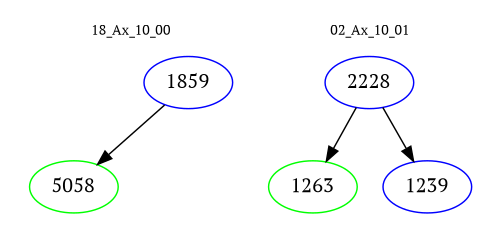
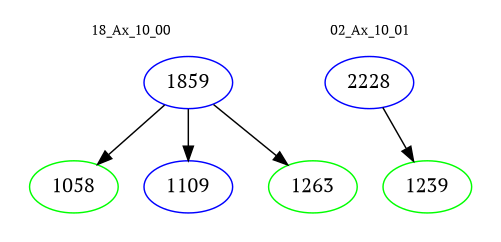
(345, 128) -> (236, 122)
(74, 187) -> (74, 187)
none -> (188, 187)
(427, 187) -> (427, 187)
